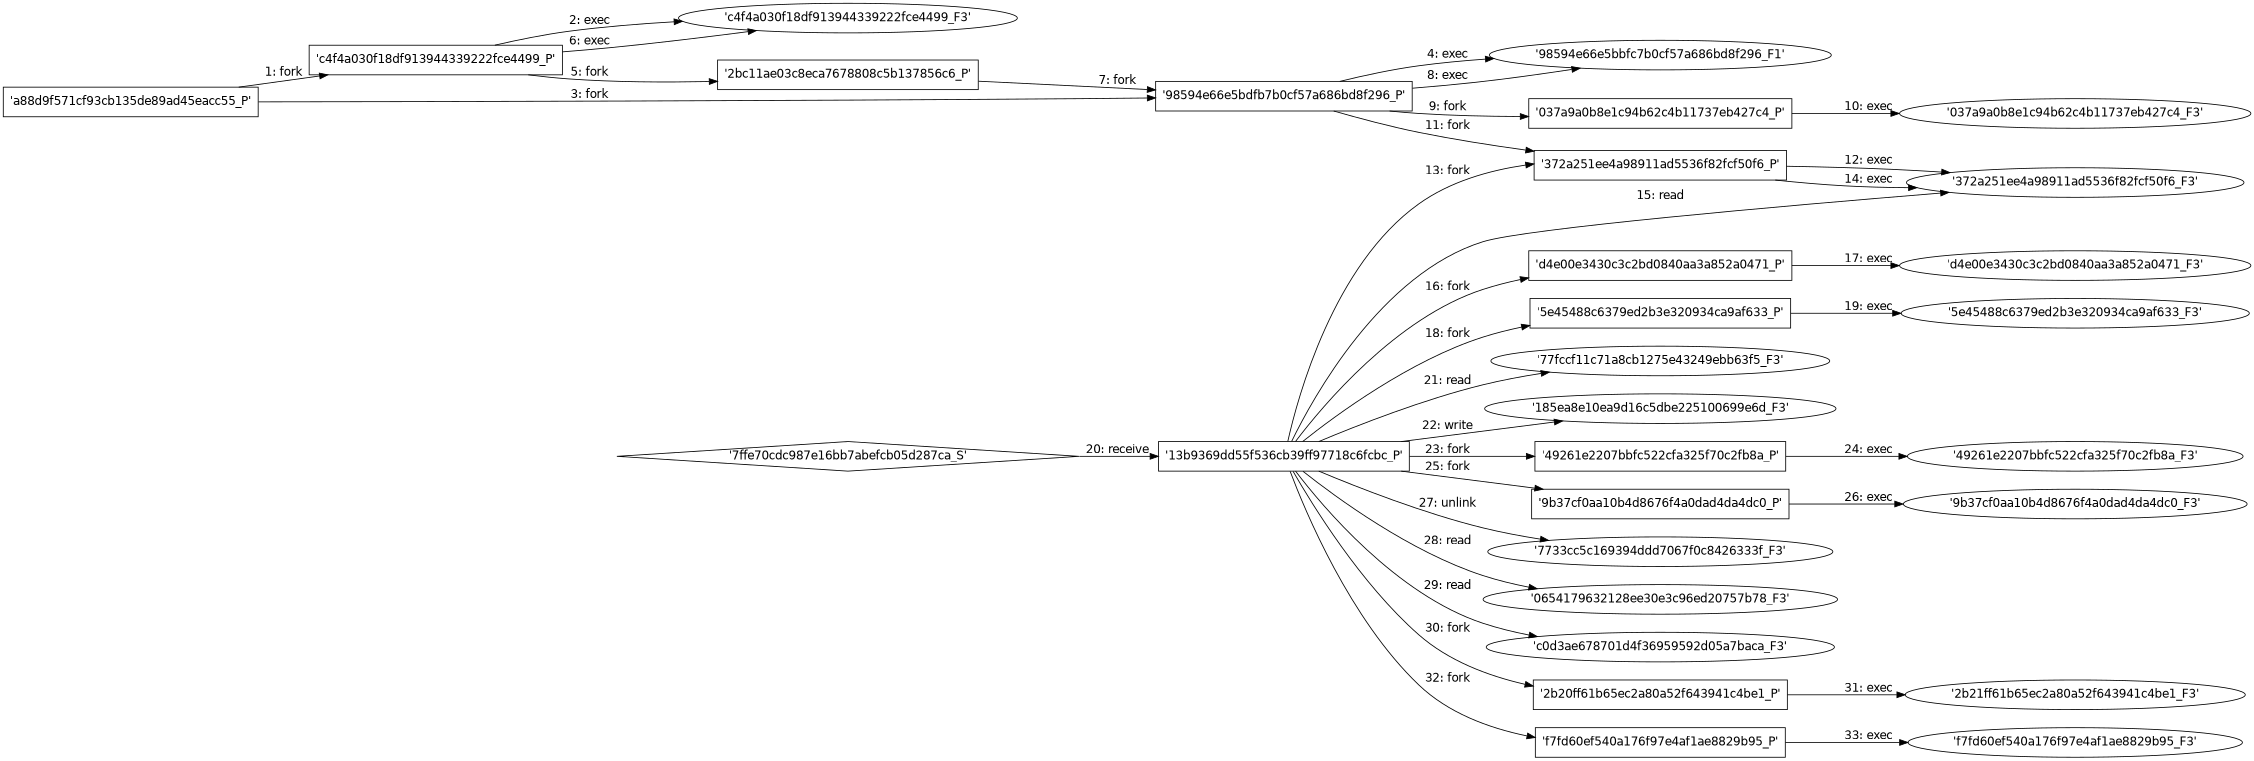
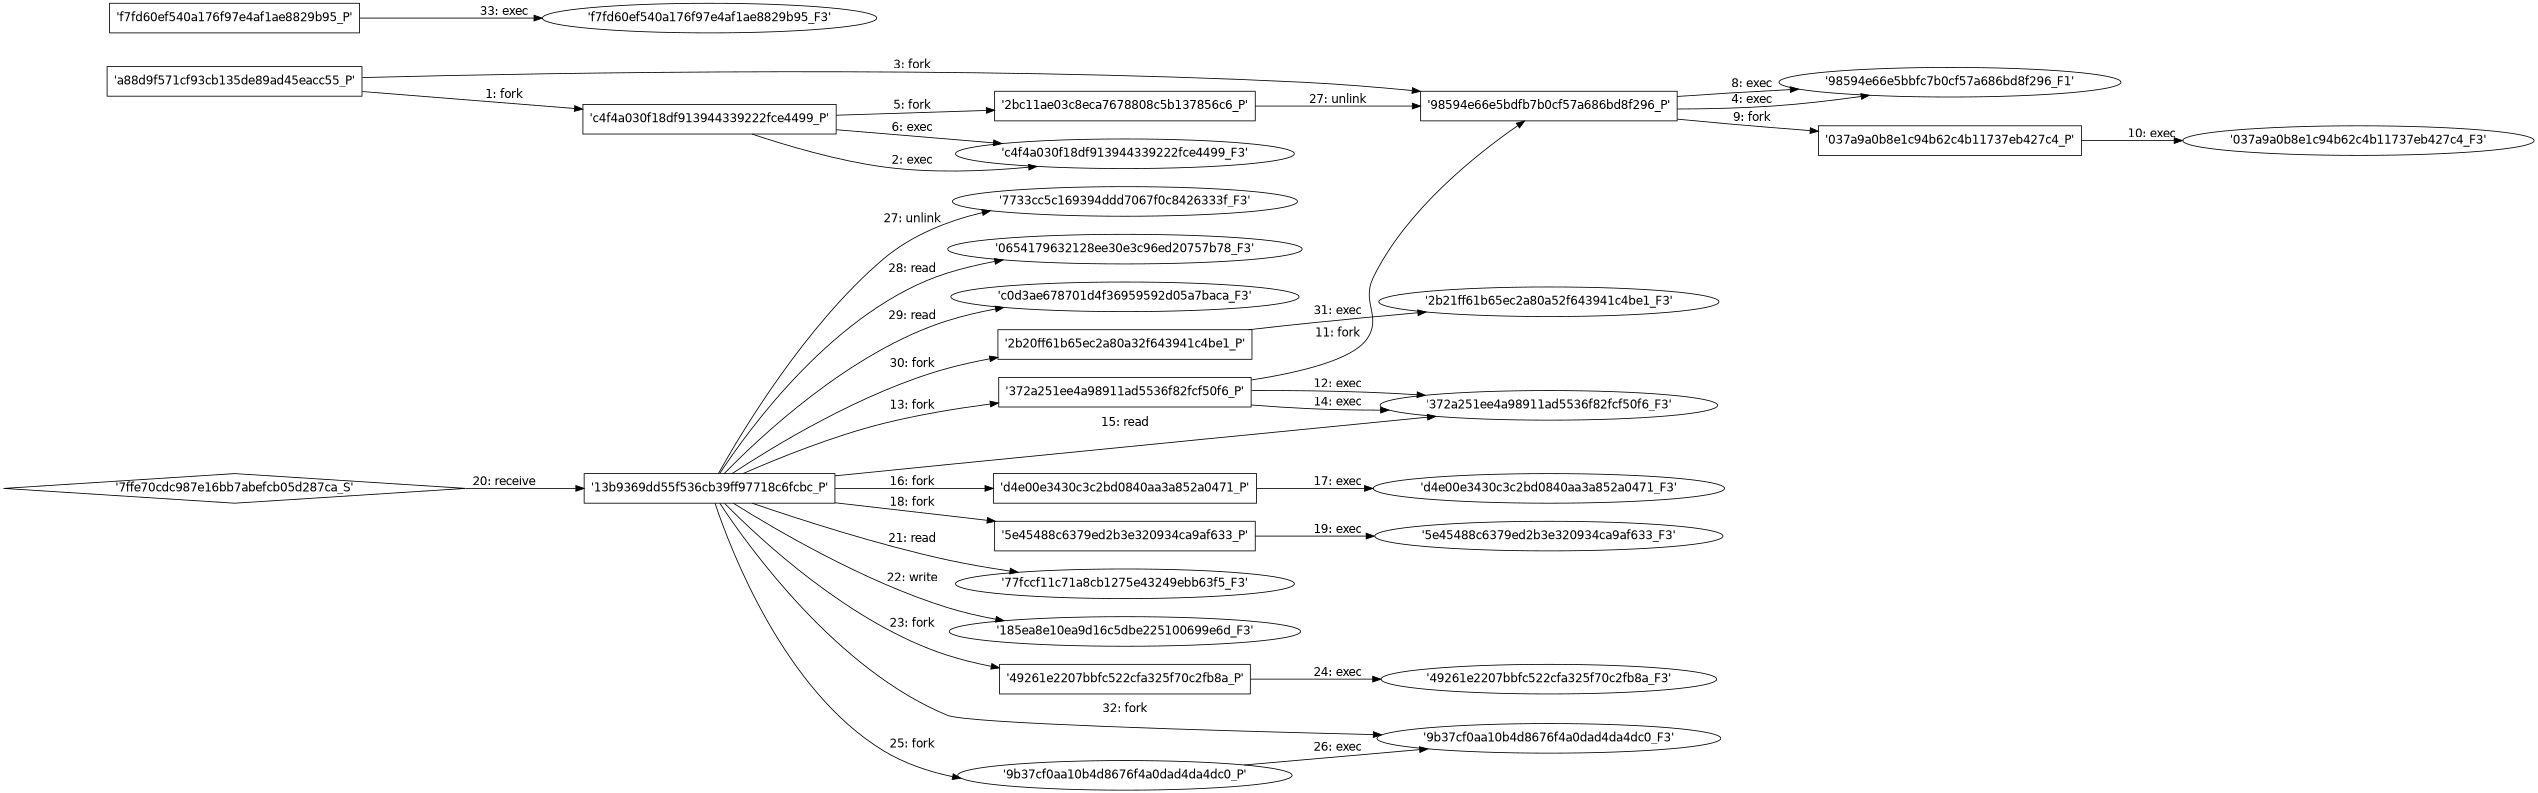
(1117, 81) -> (1338, 100)
(1429, 134) -> (1379, 267)
(1660, 504) -> (1125, 775)
(1376, 636) -> (1003, 721)
(1660, 695) -> (1125, 345)
